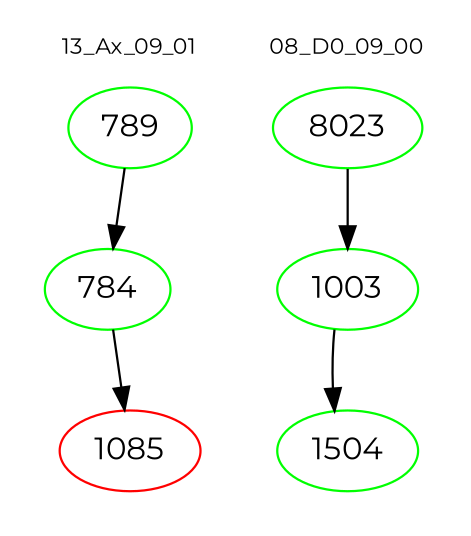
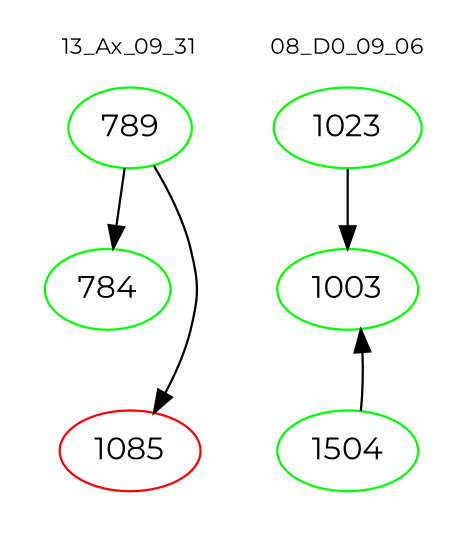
(130, 48) -> (130, 48)
(348, 48) -> (348, 48)
(348, 128) -> (348, 128)
(117, 358) -> (196, 278)
(333, 359) -> (363, 382)
